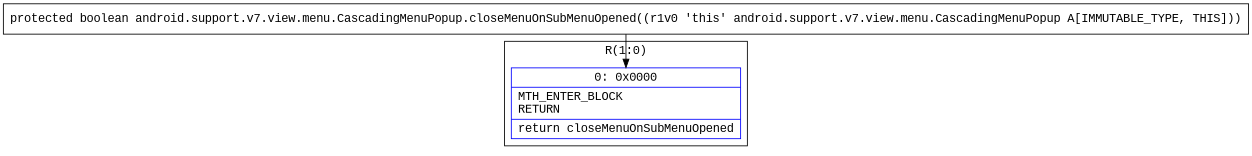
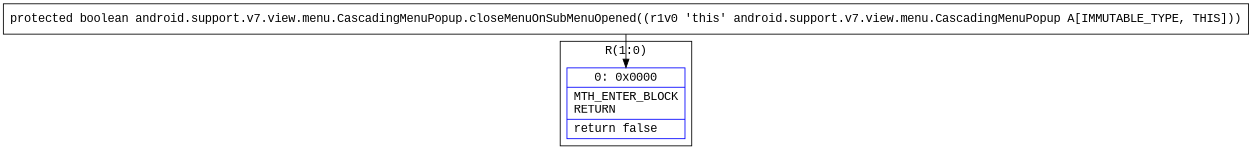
(626, 129) -> (616, 129)
